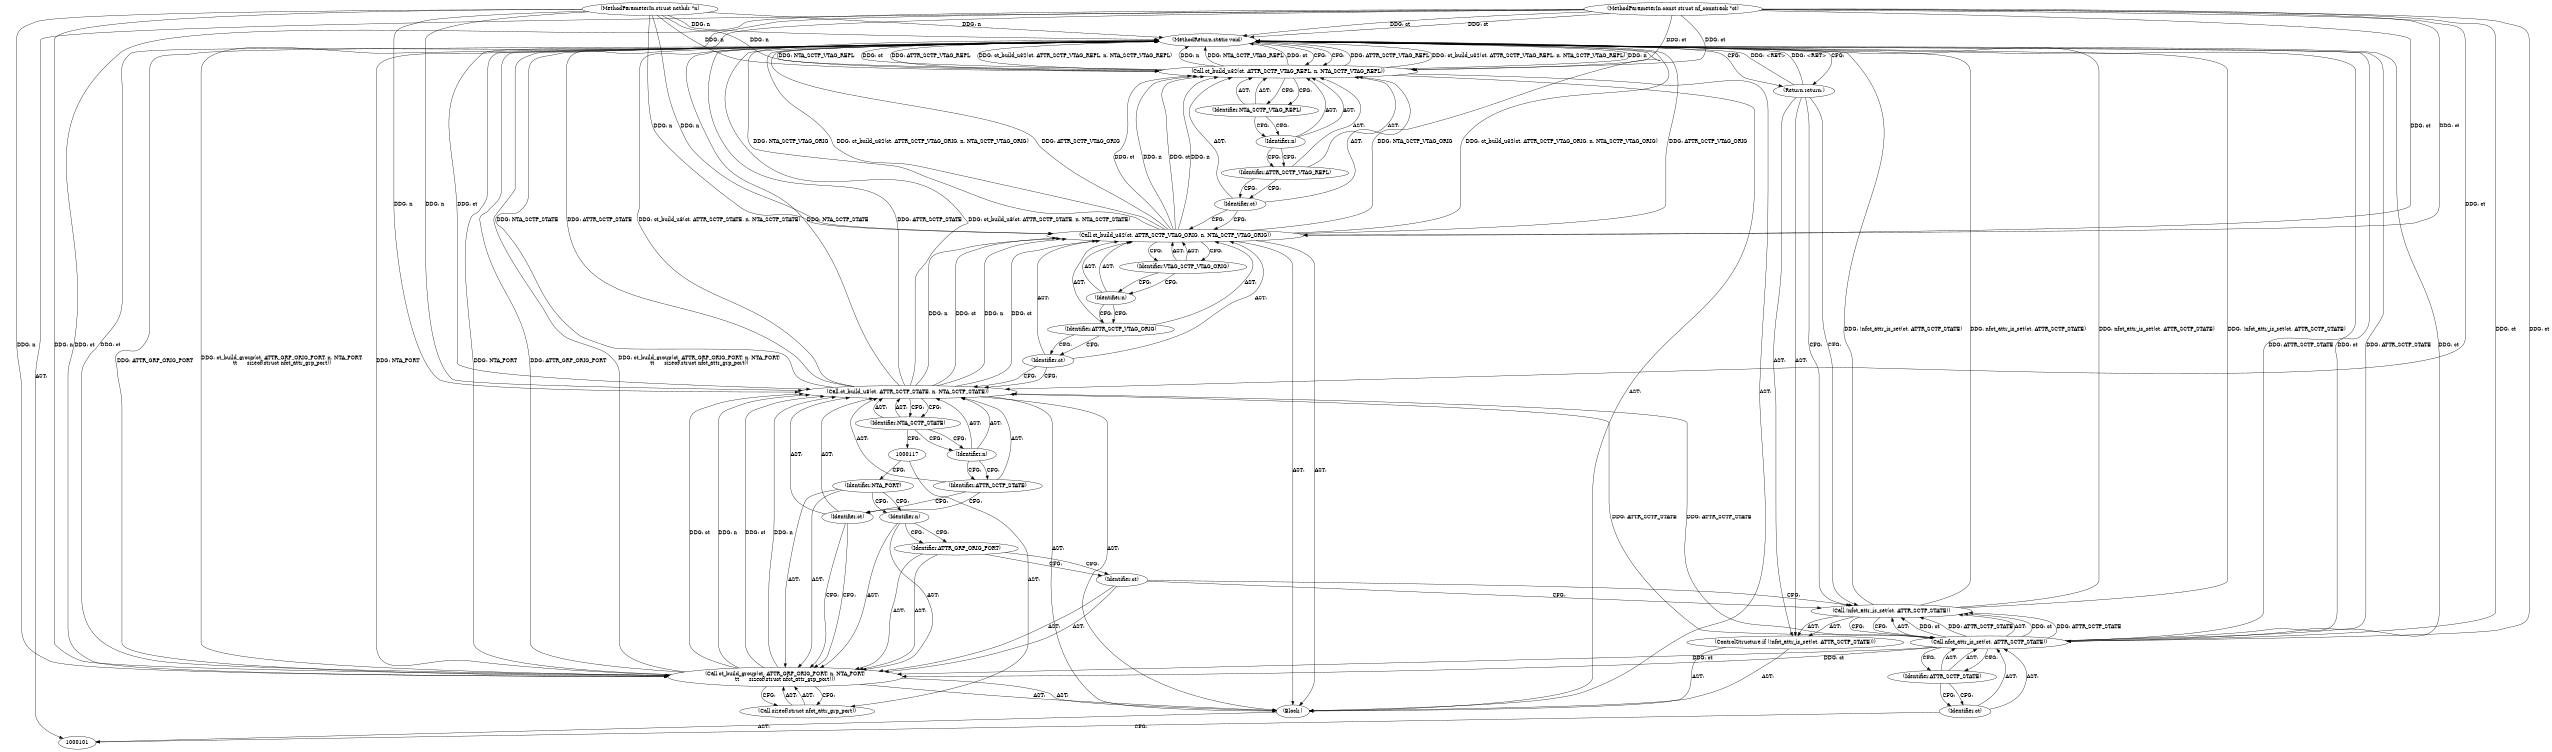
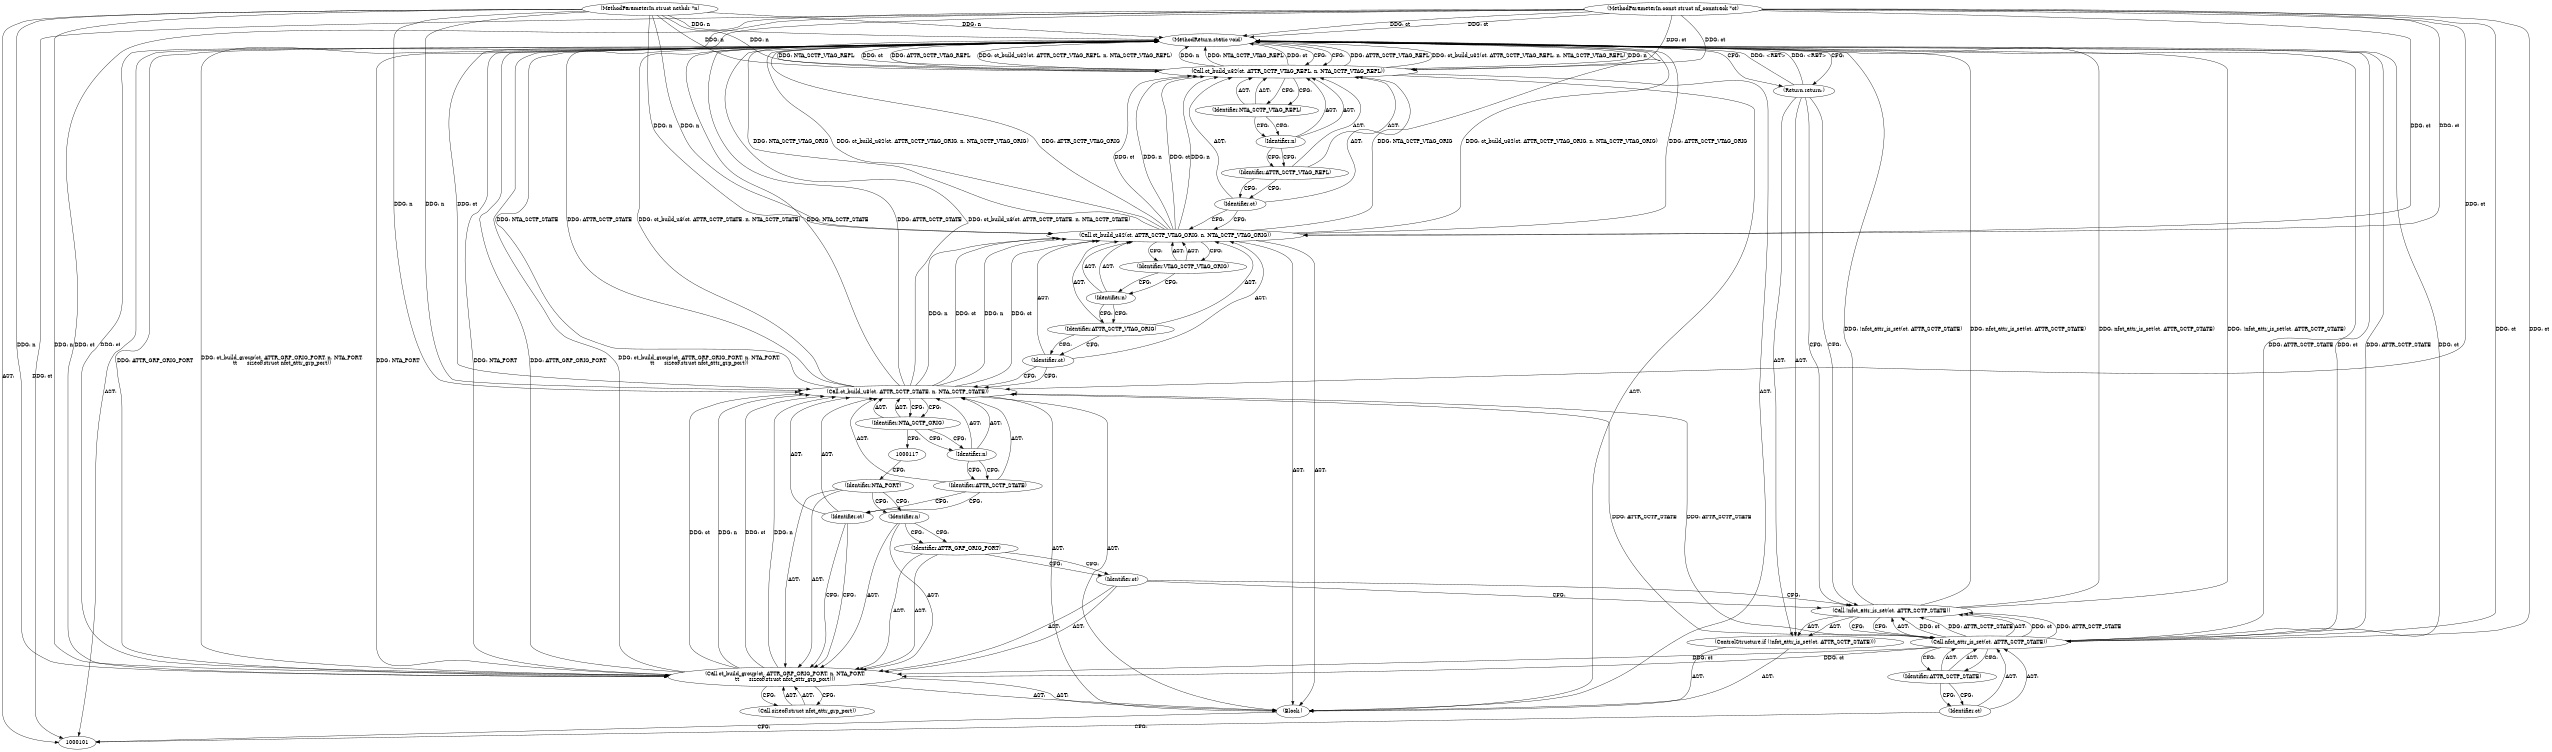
none -> (138, 63)
none -> (3, 115)
(42, 376) -> (42, 376)
(908, 423) -> (908, 423)
(1028, 616) -> none
(765, 727) -> (765, 727)
